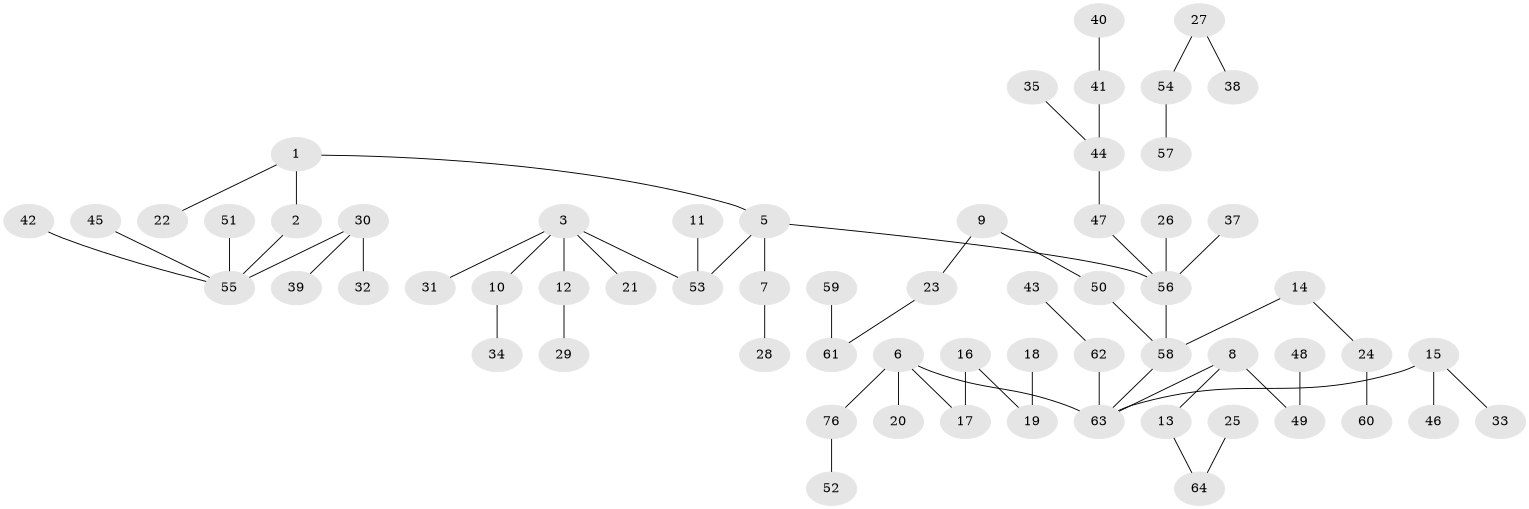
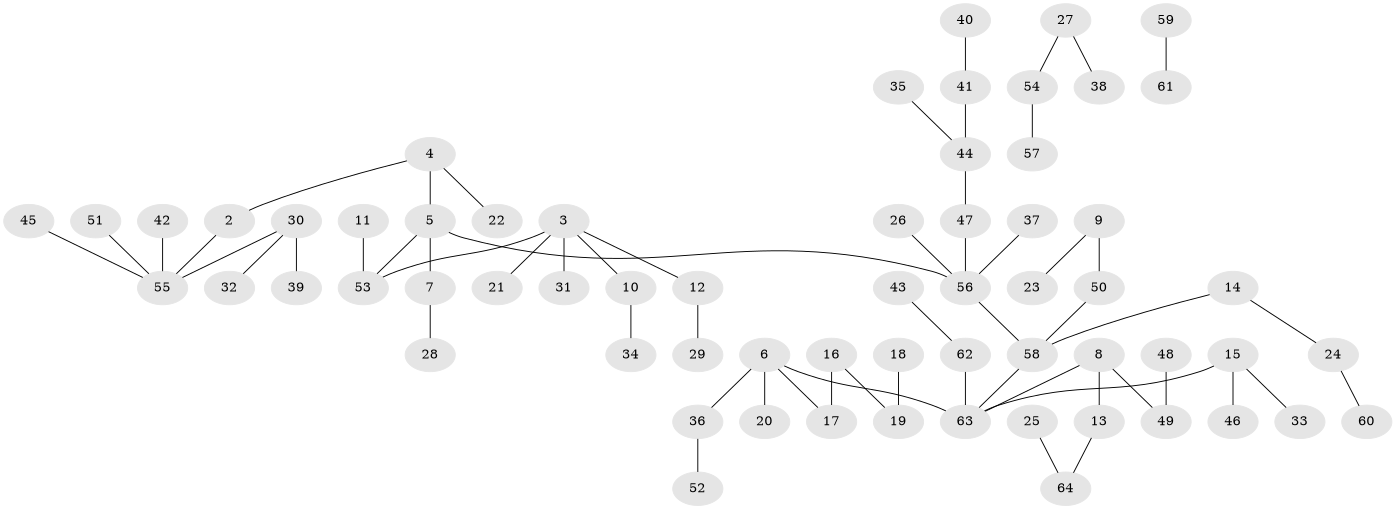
(296, 154) -> (430, 154)
(882, 322) -> none
(832, 422) -> (698, 422)
